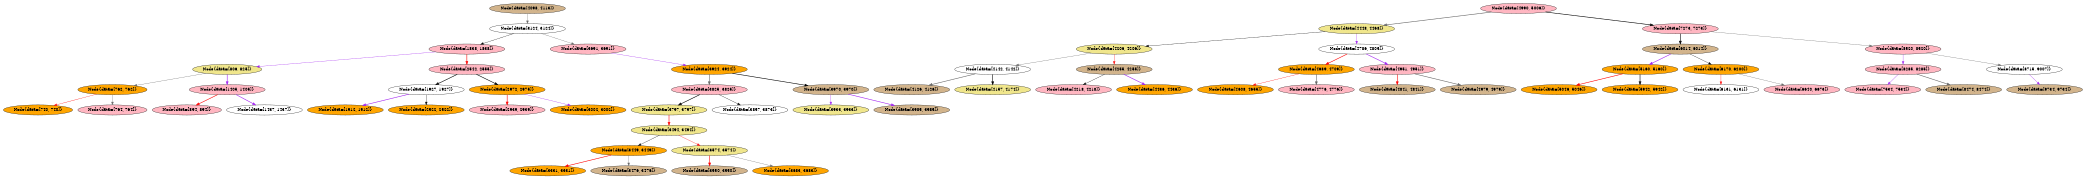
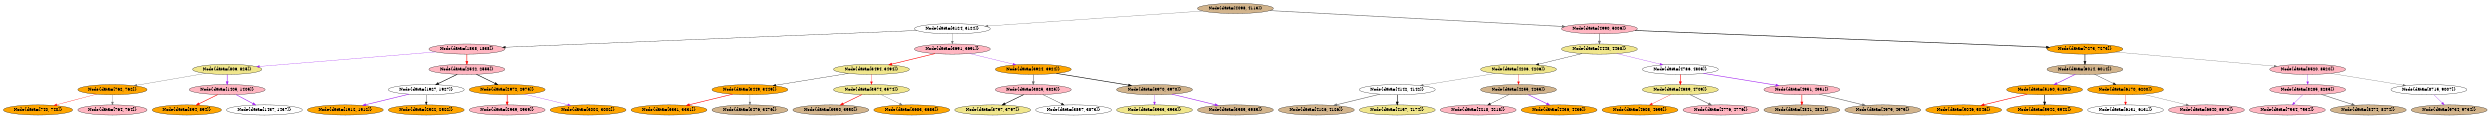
none -> (1416, 19)
(1680, 29) -> (2085, 49)
(1316, 69) -> (1680, 90)
(187, 110) -> (187, 110)
(669, 119) -> (913, 59)
